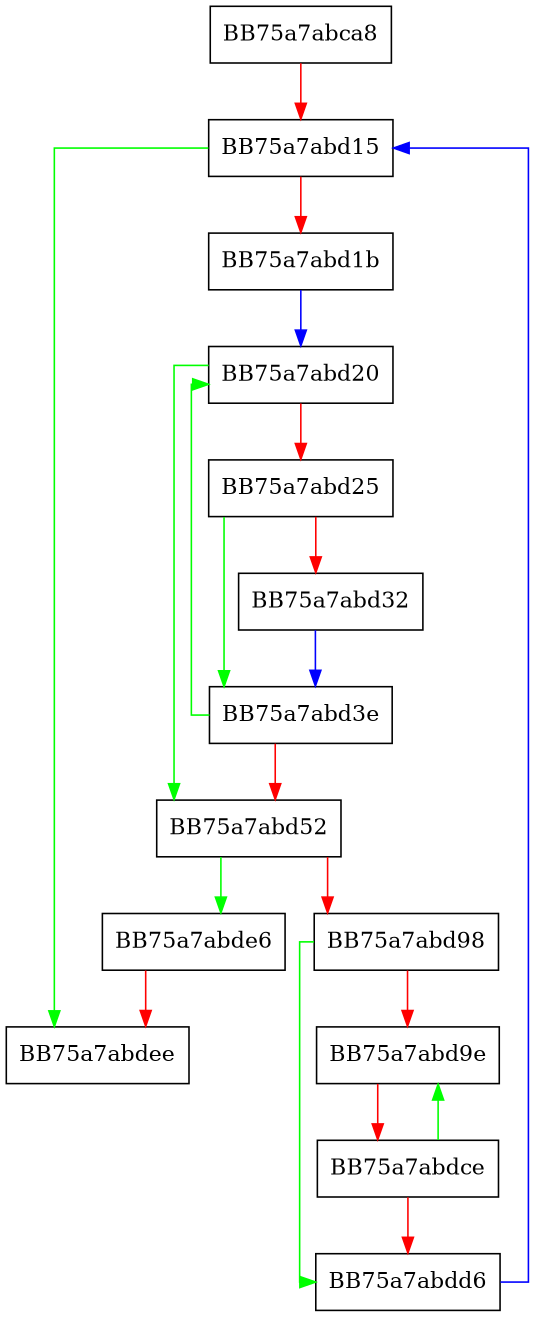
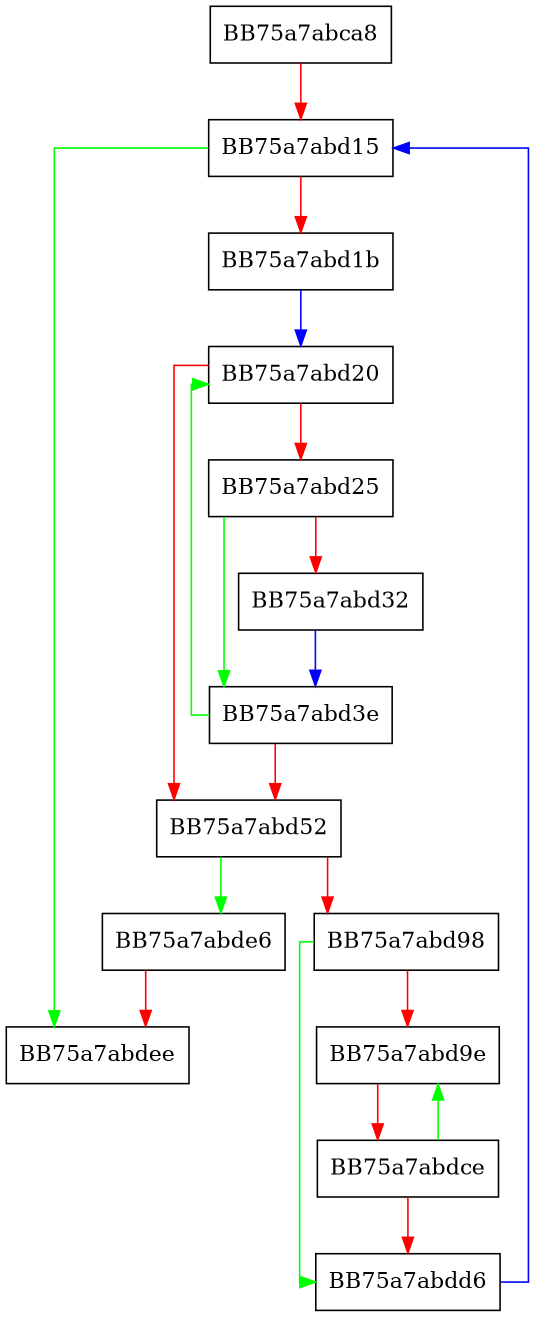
(174, 557) -> (174, 557)
